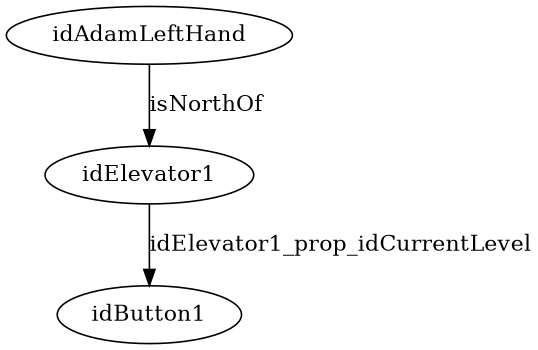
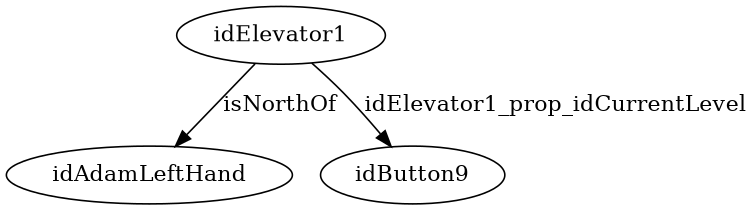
(149, 97) -> (221, 99)
(149, 315) -> (413, 175)
